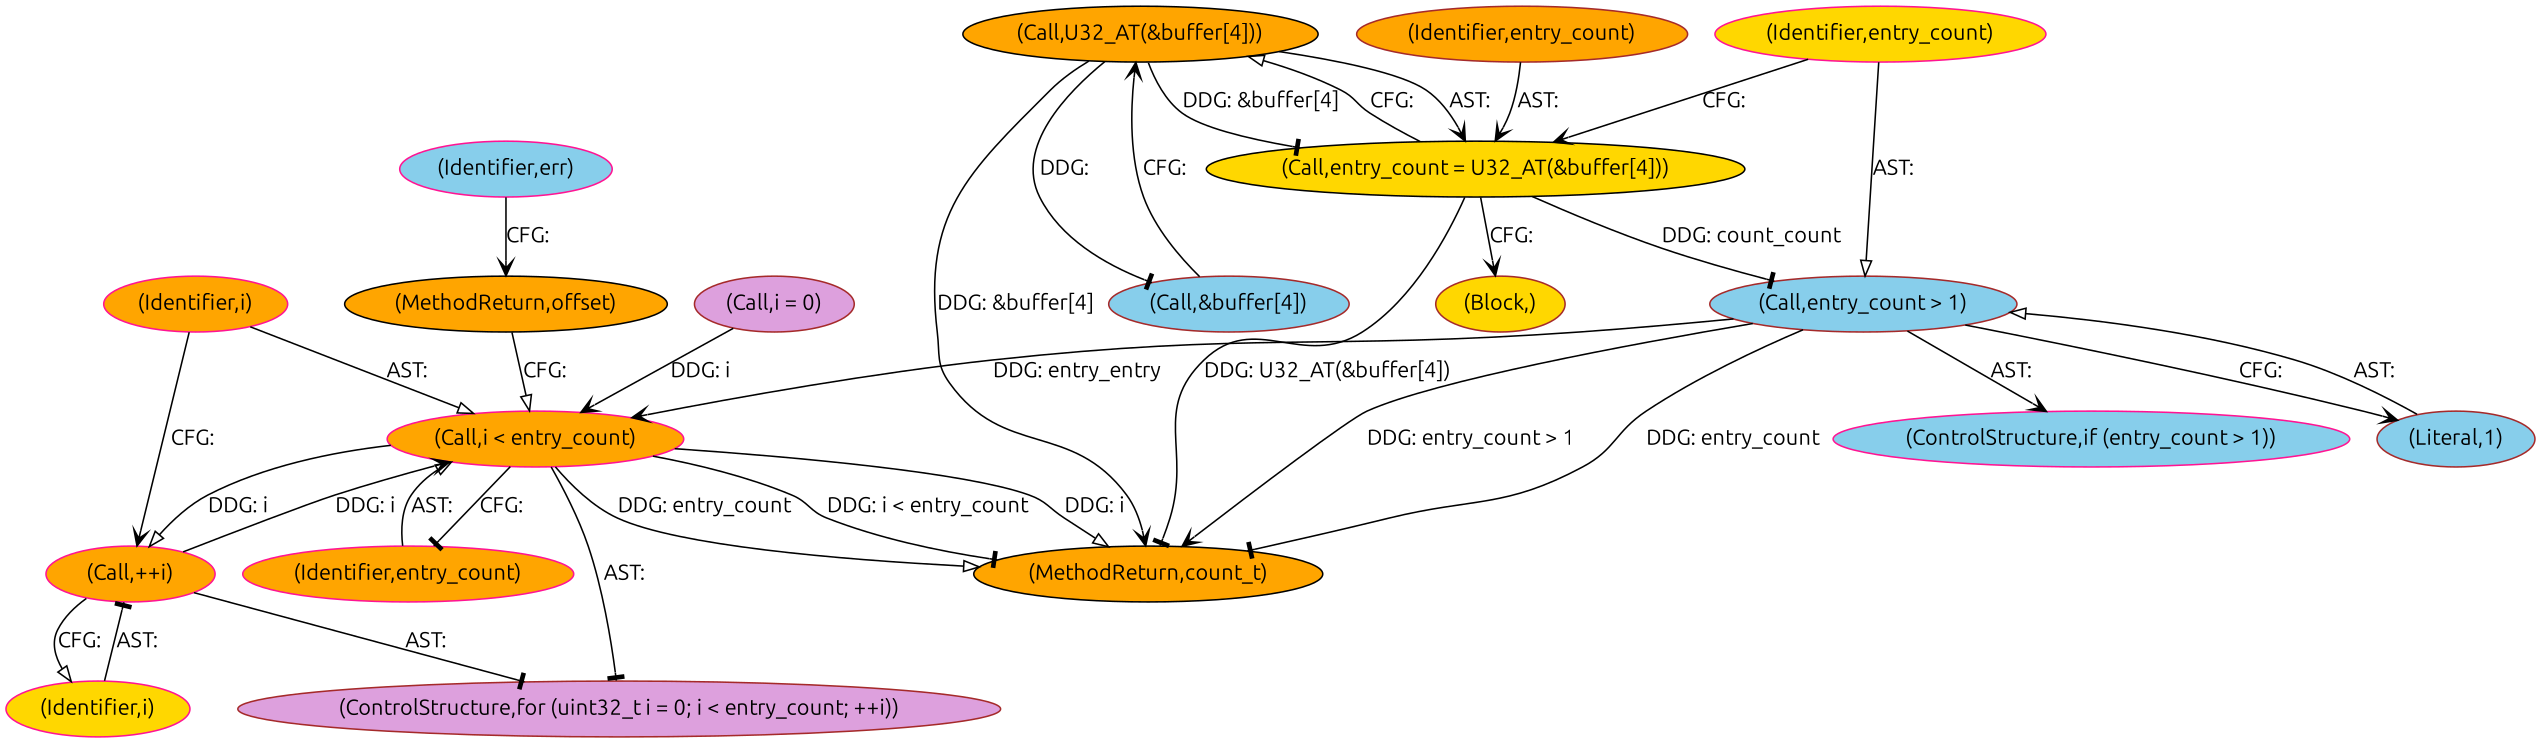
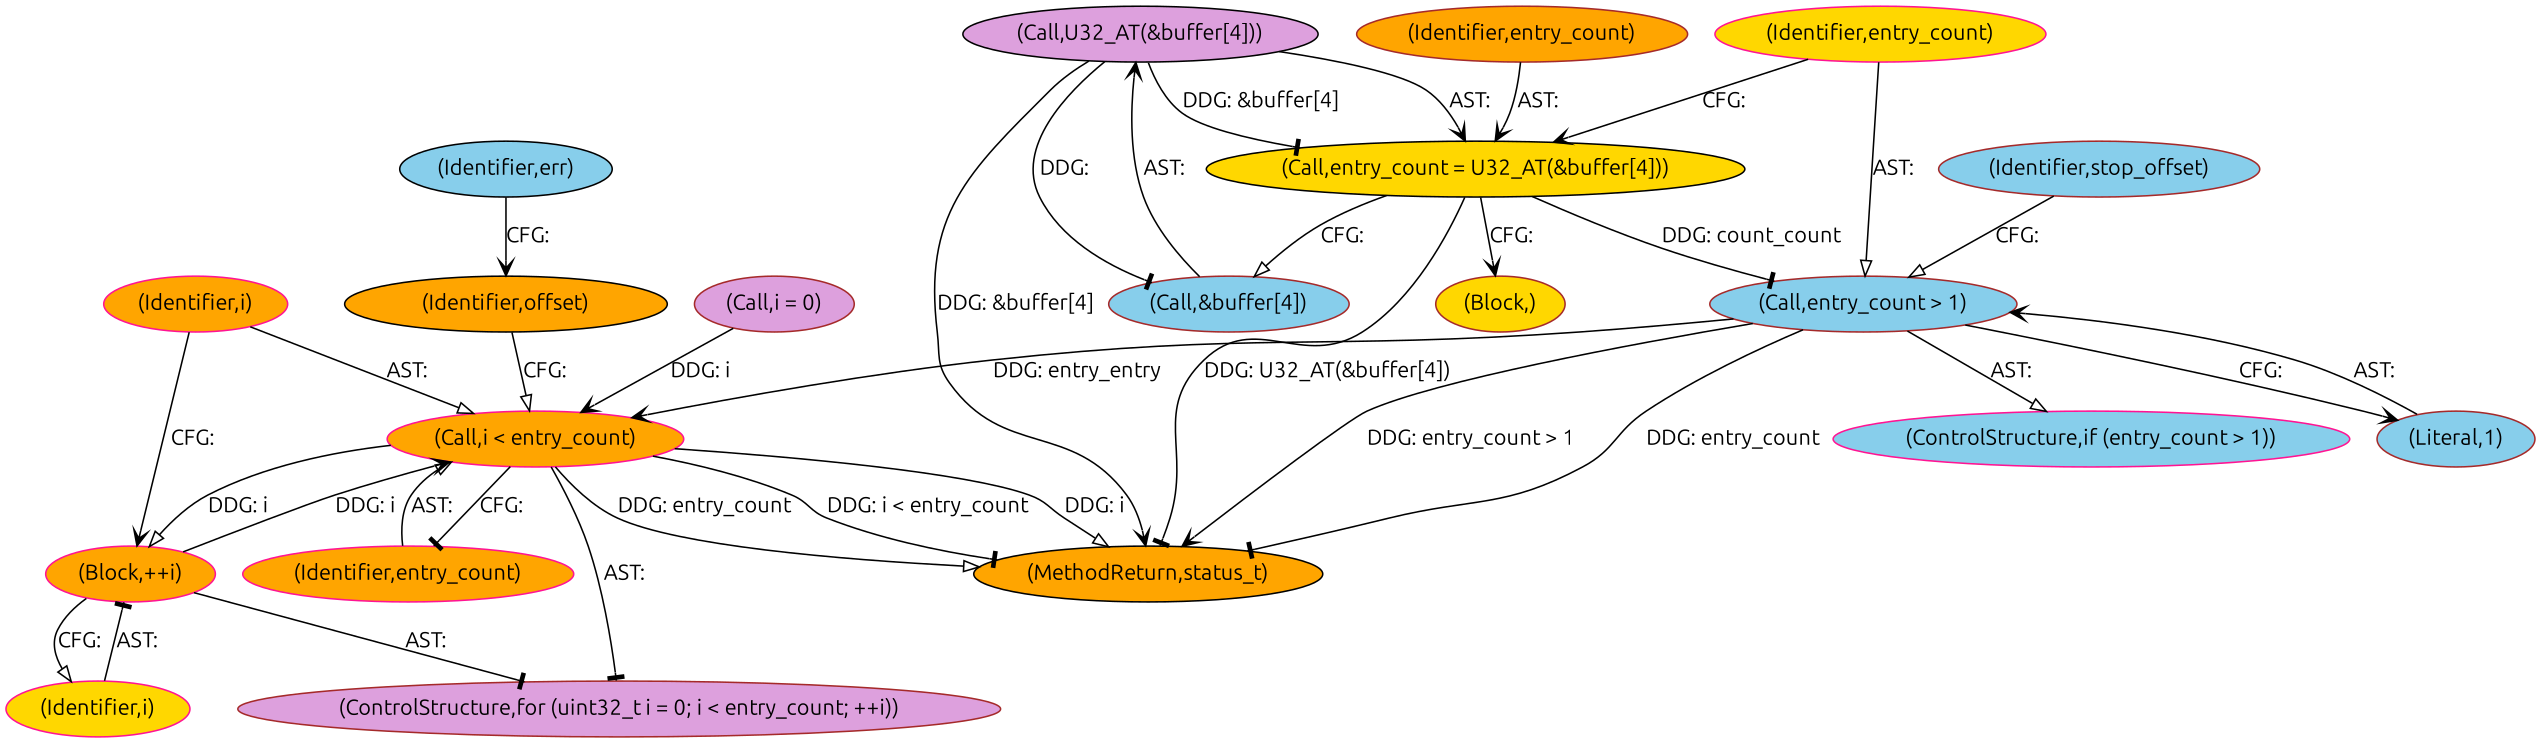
(1140, 34) -> (1140, 34)
(1346, 93) -> (1322, 224)
(506, 169) -> (506, 169)
(1168, 169) -> (1168, 169)
none -> (2099, 169)
(506, 304) -> (506, 304)
(2227, 343) -> (2227, 343)
(1970, 367) -> (1970, 367)
(131, 574) -> (131, 574)
(1148, 574) -> (1148, 574)
